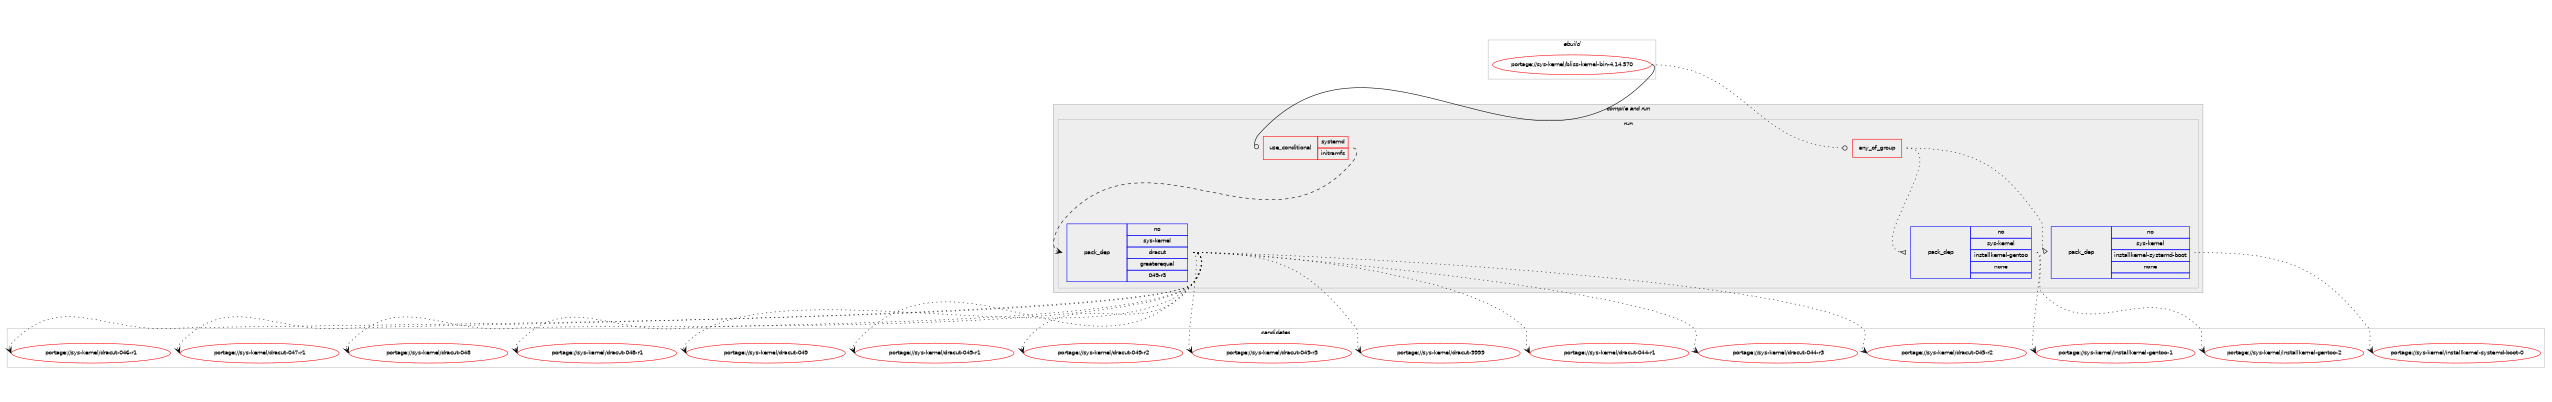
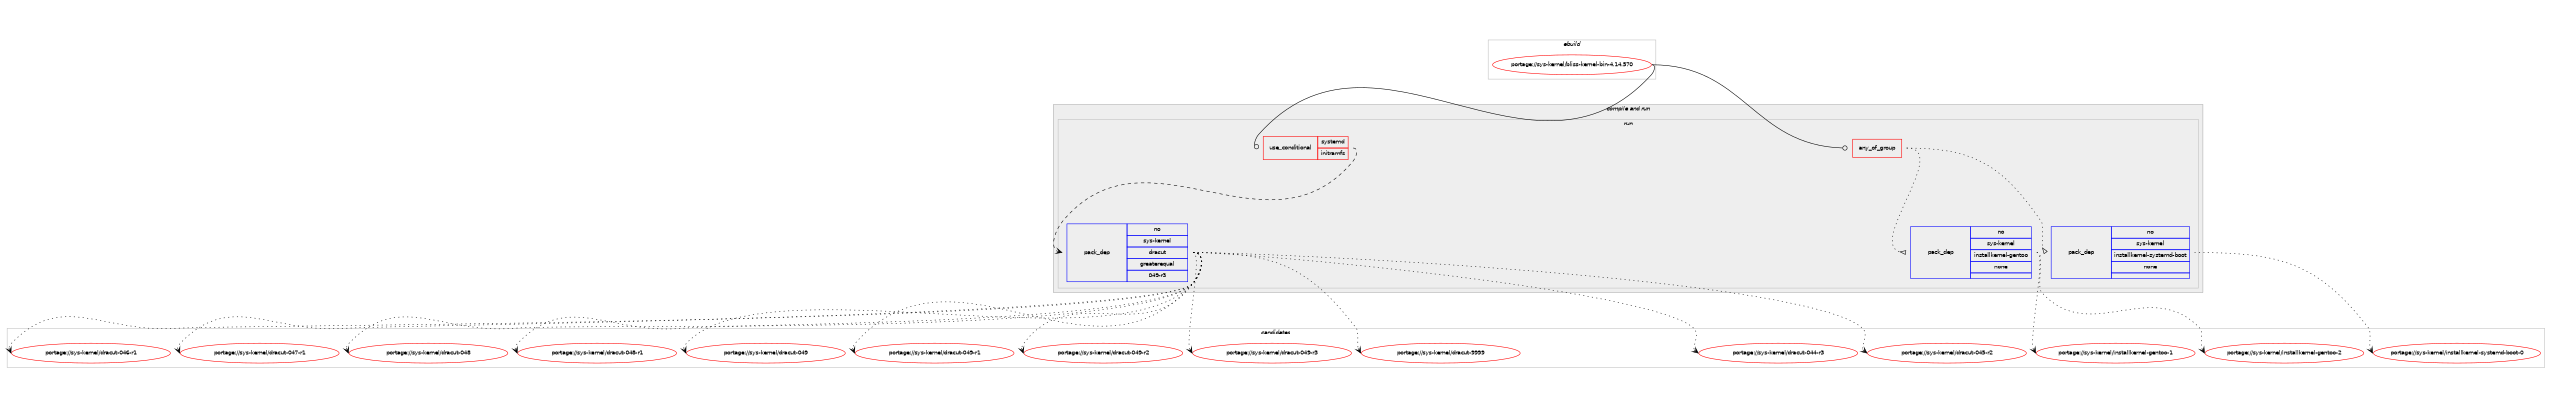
(1752, 108) -> (1752, 108)
(1610, 353) -> none
